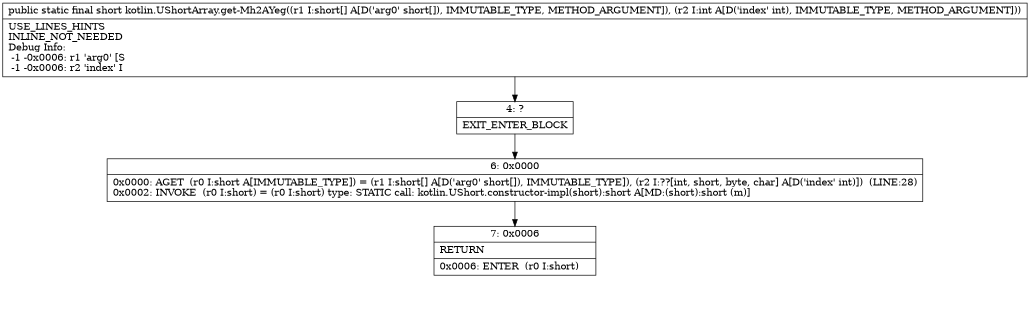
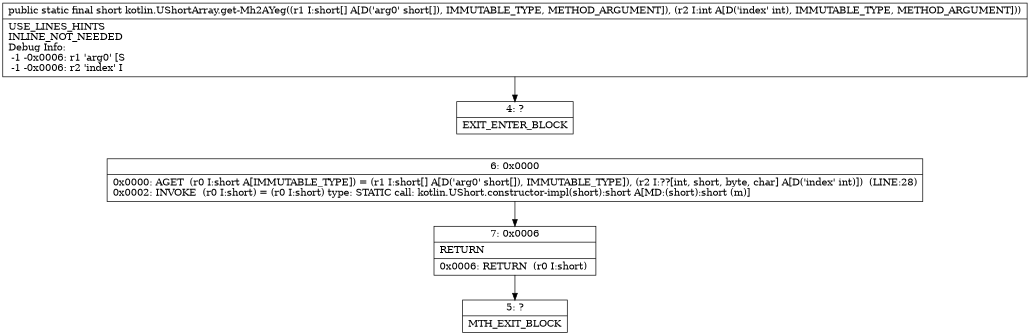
(515, 143) -> none
(511, 267) -> (515, 267)
none -> (515, 316)
